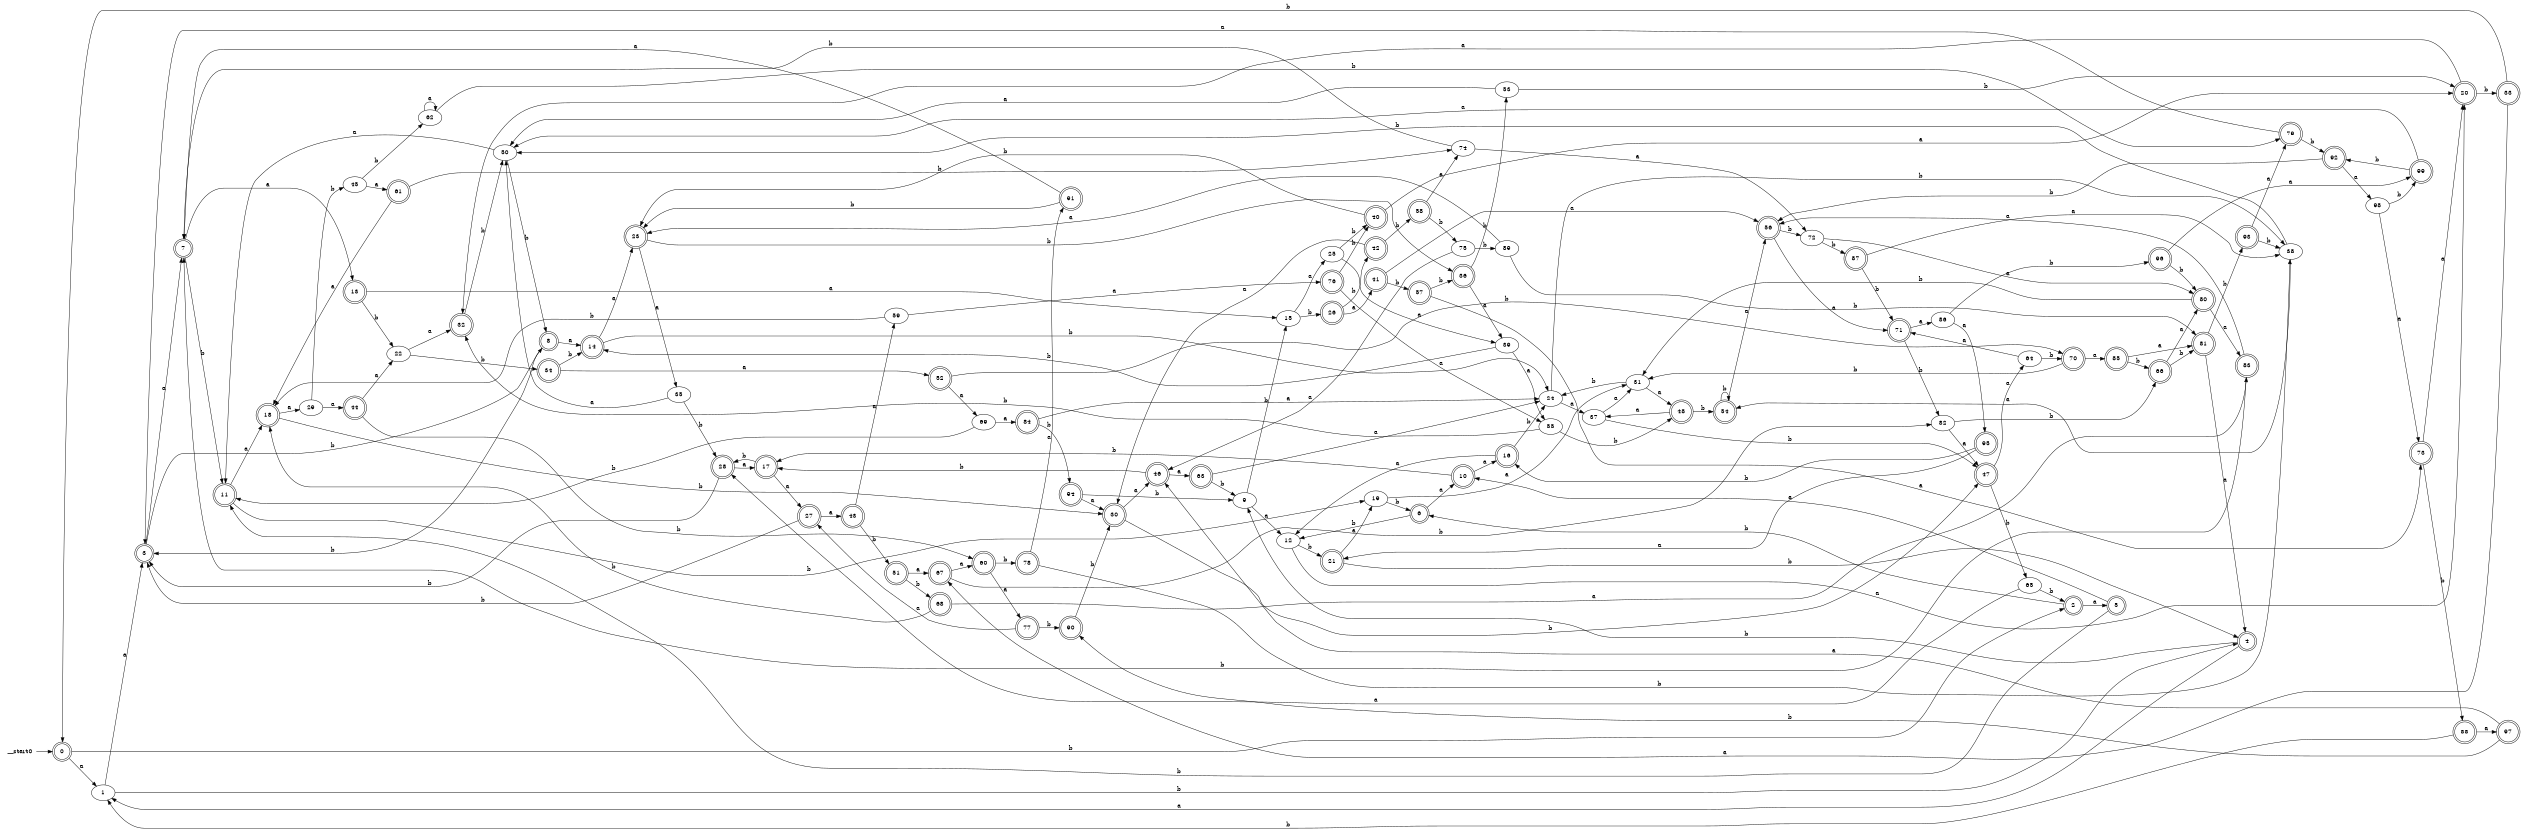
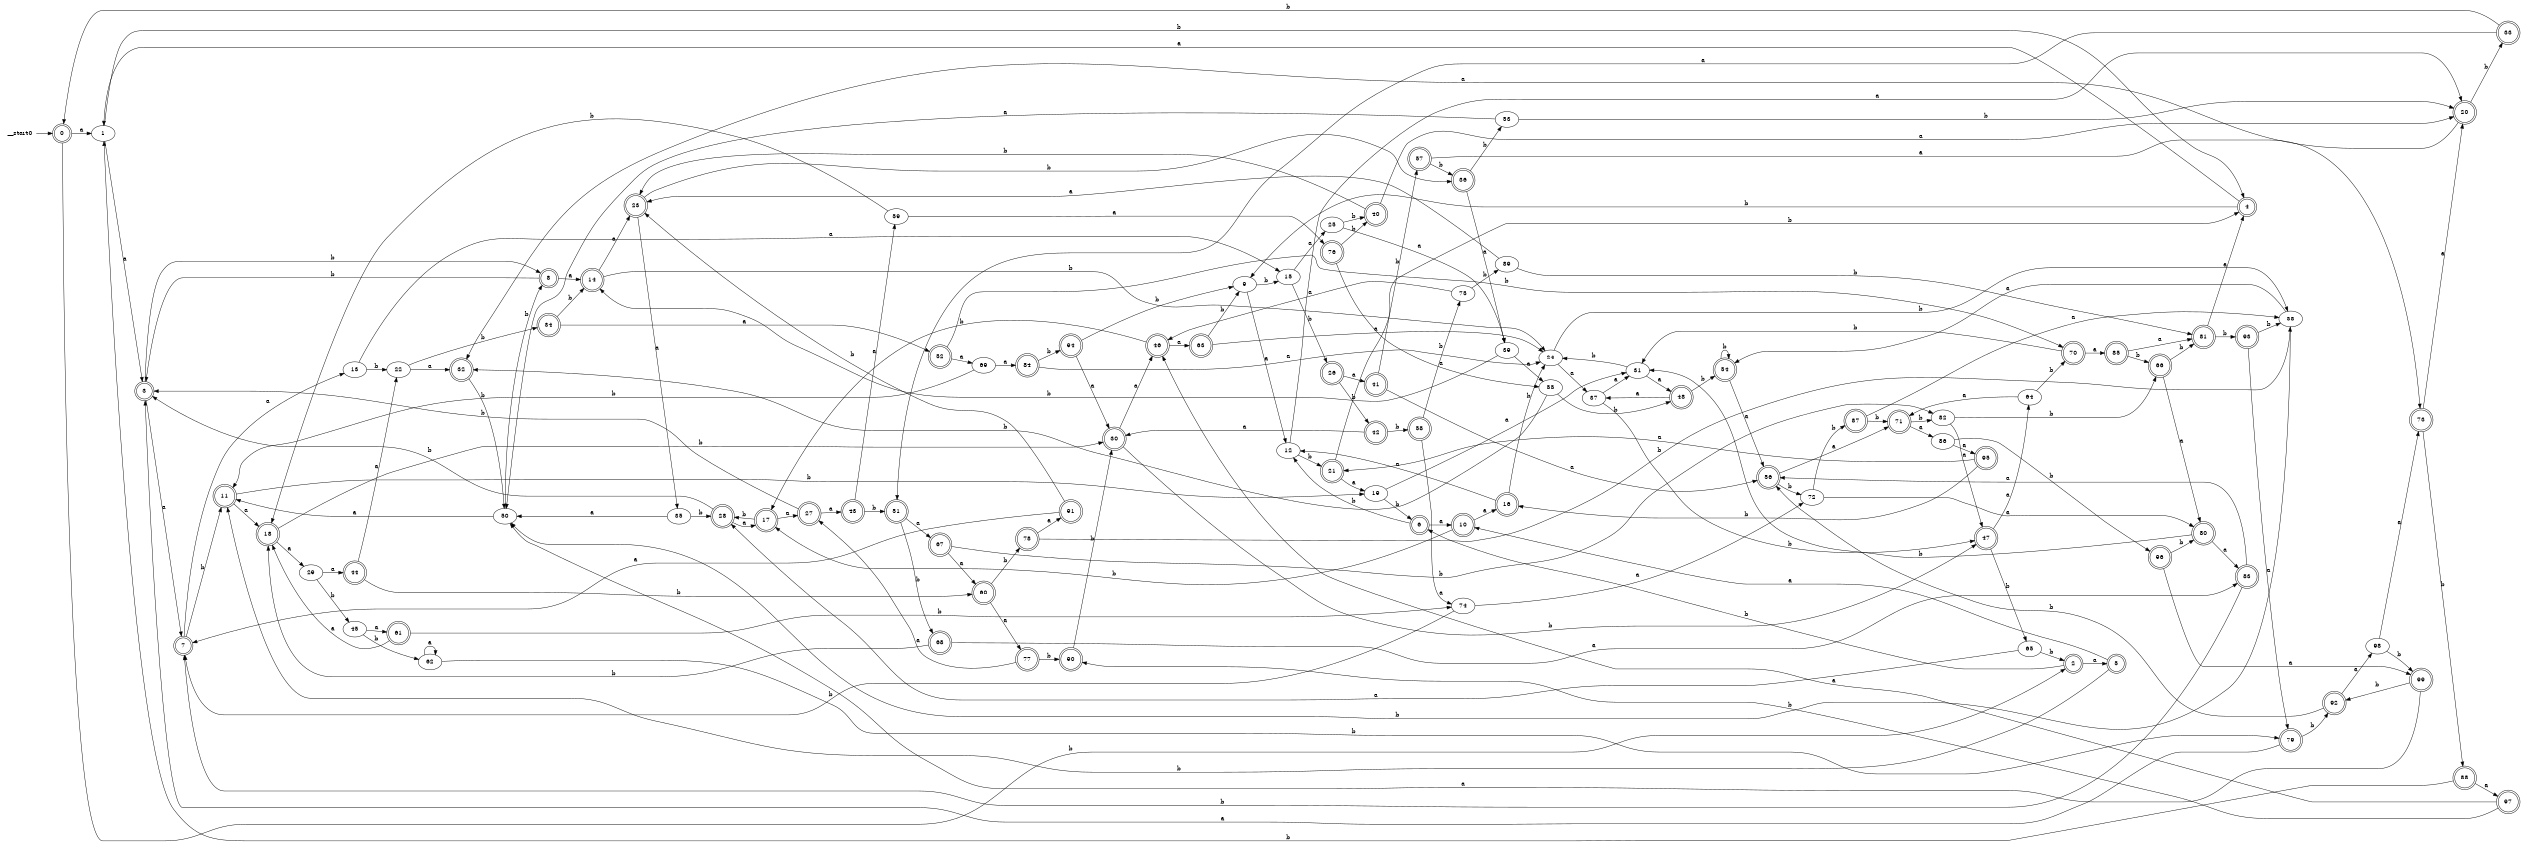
(355, 292) -> (355, 370)
(1985, 759) -> (1584, 64)
